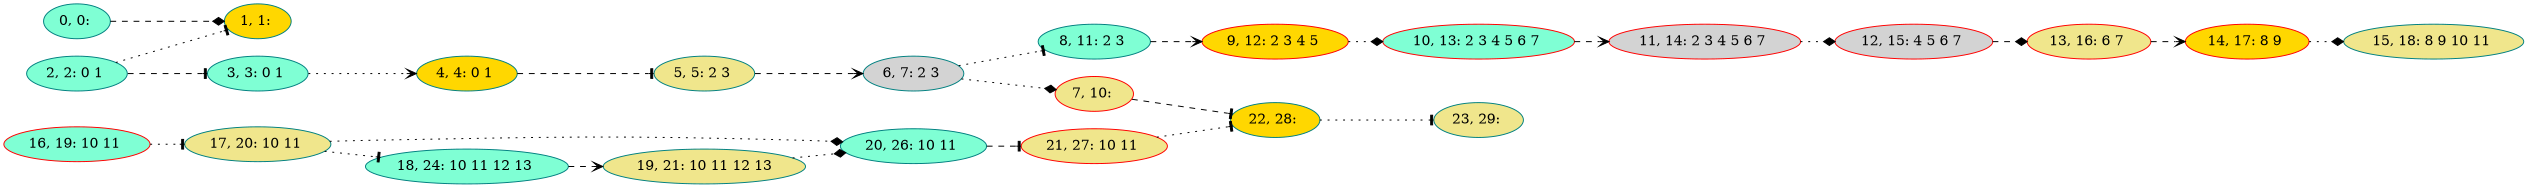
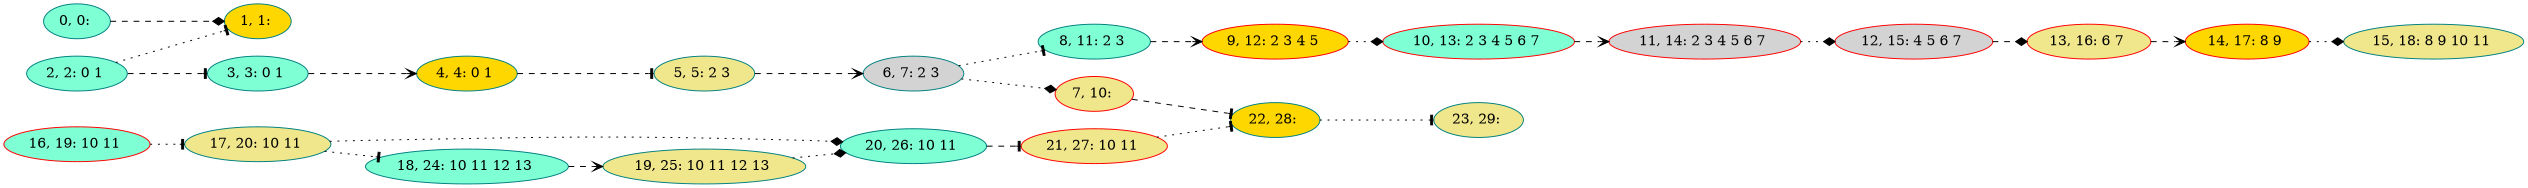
(357, 74) -> (357, 74)
(704, 167) -> (704, 167)
